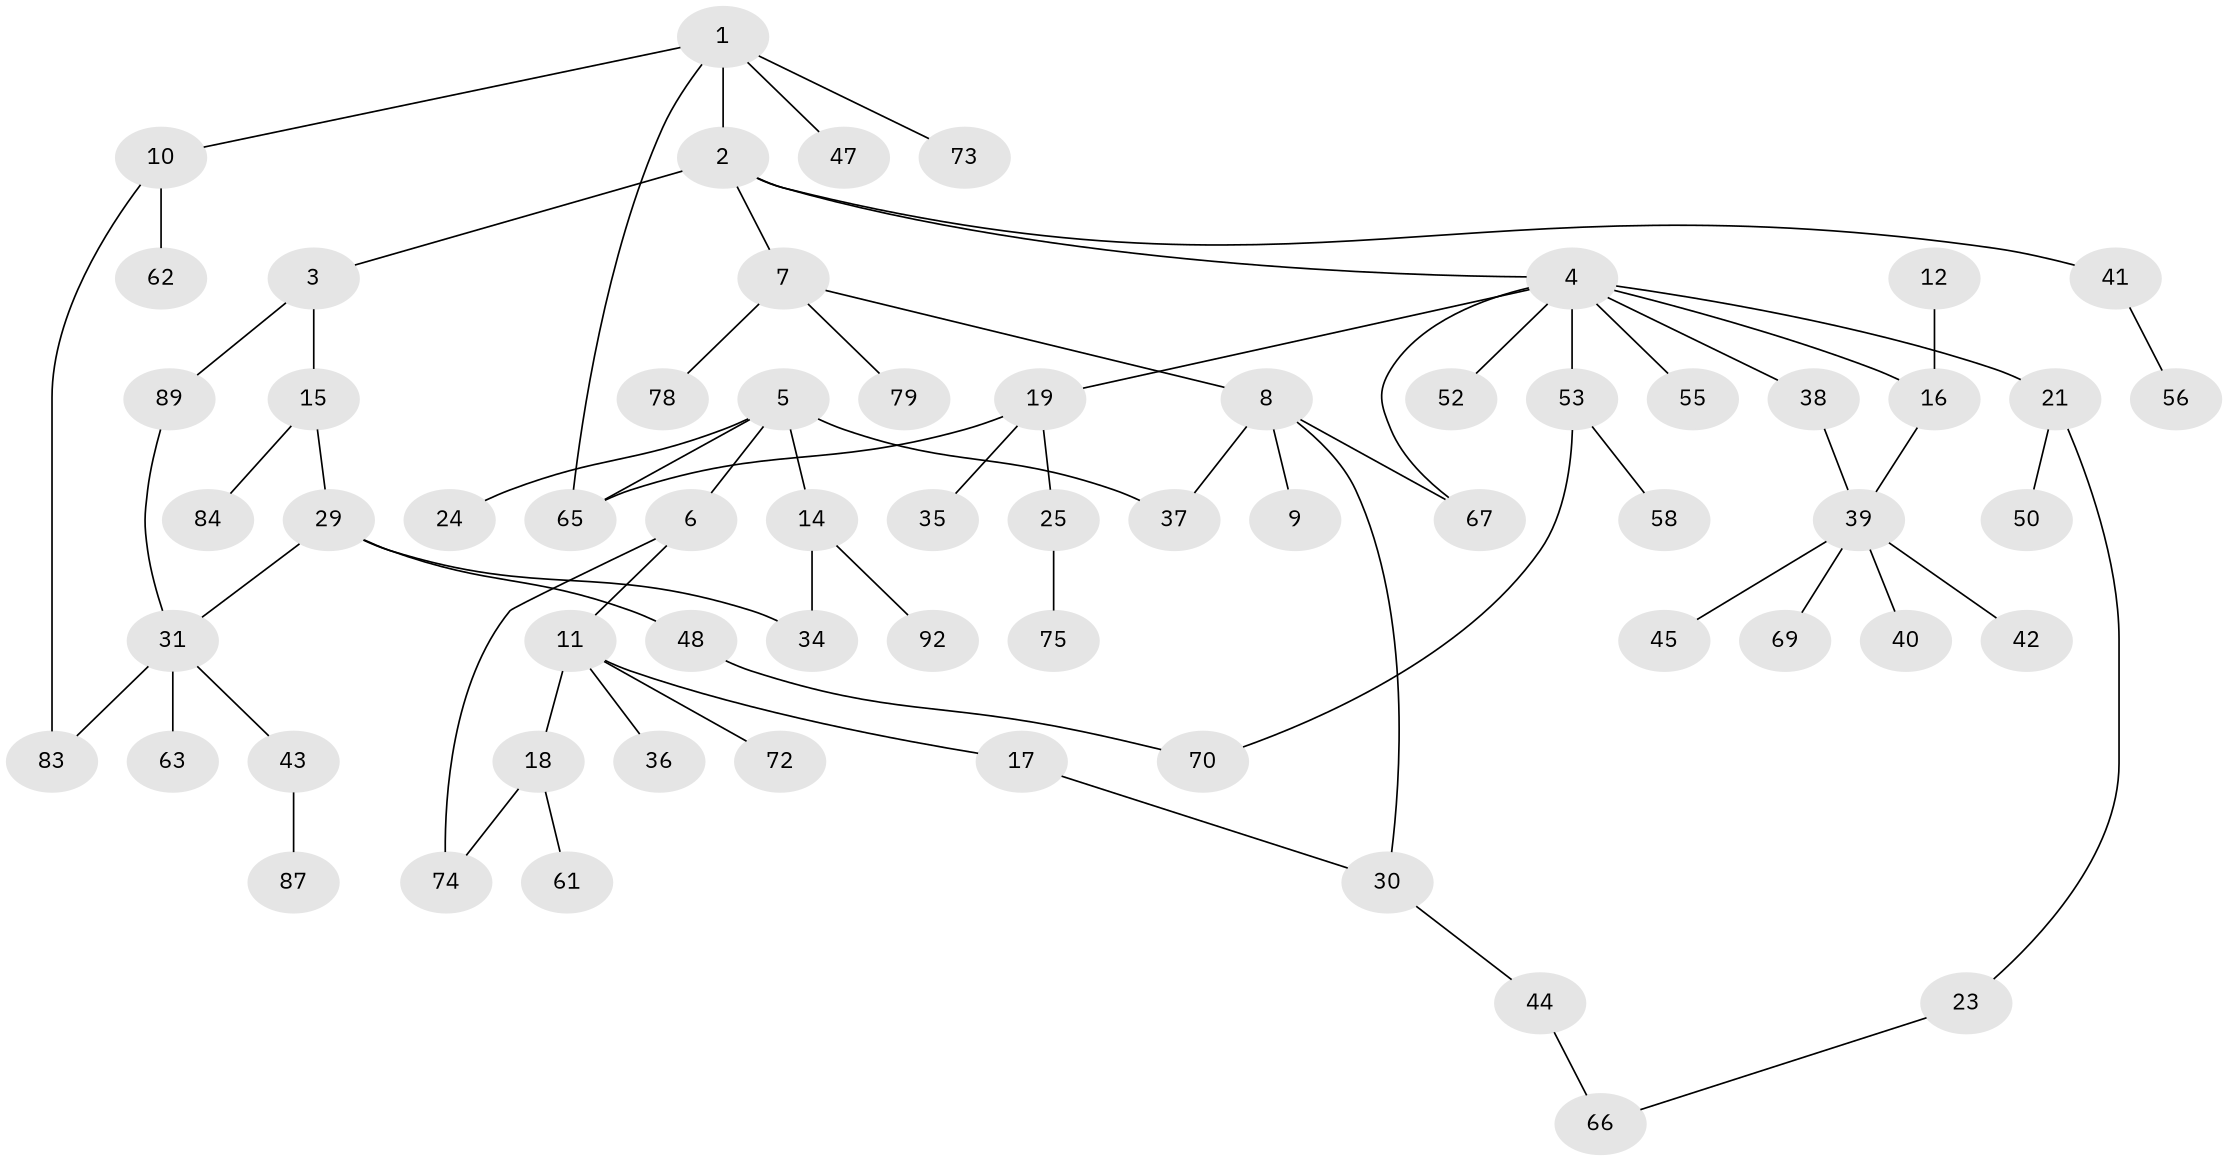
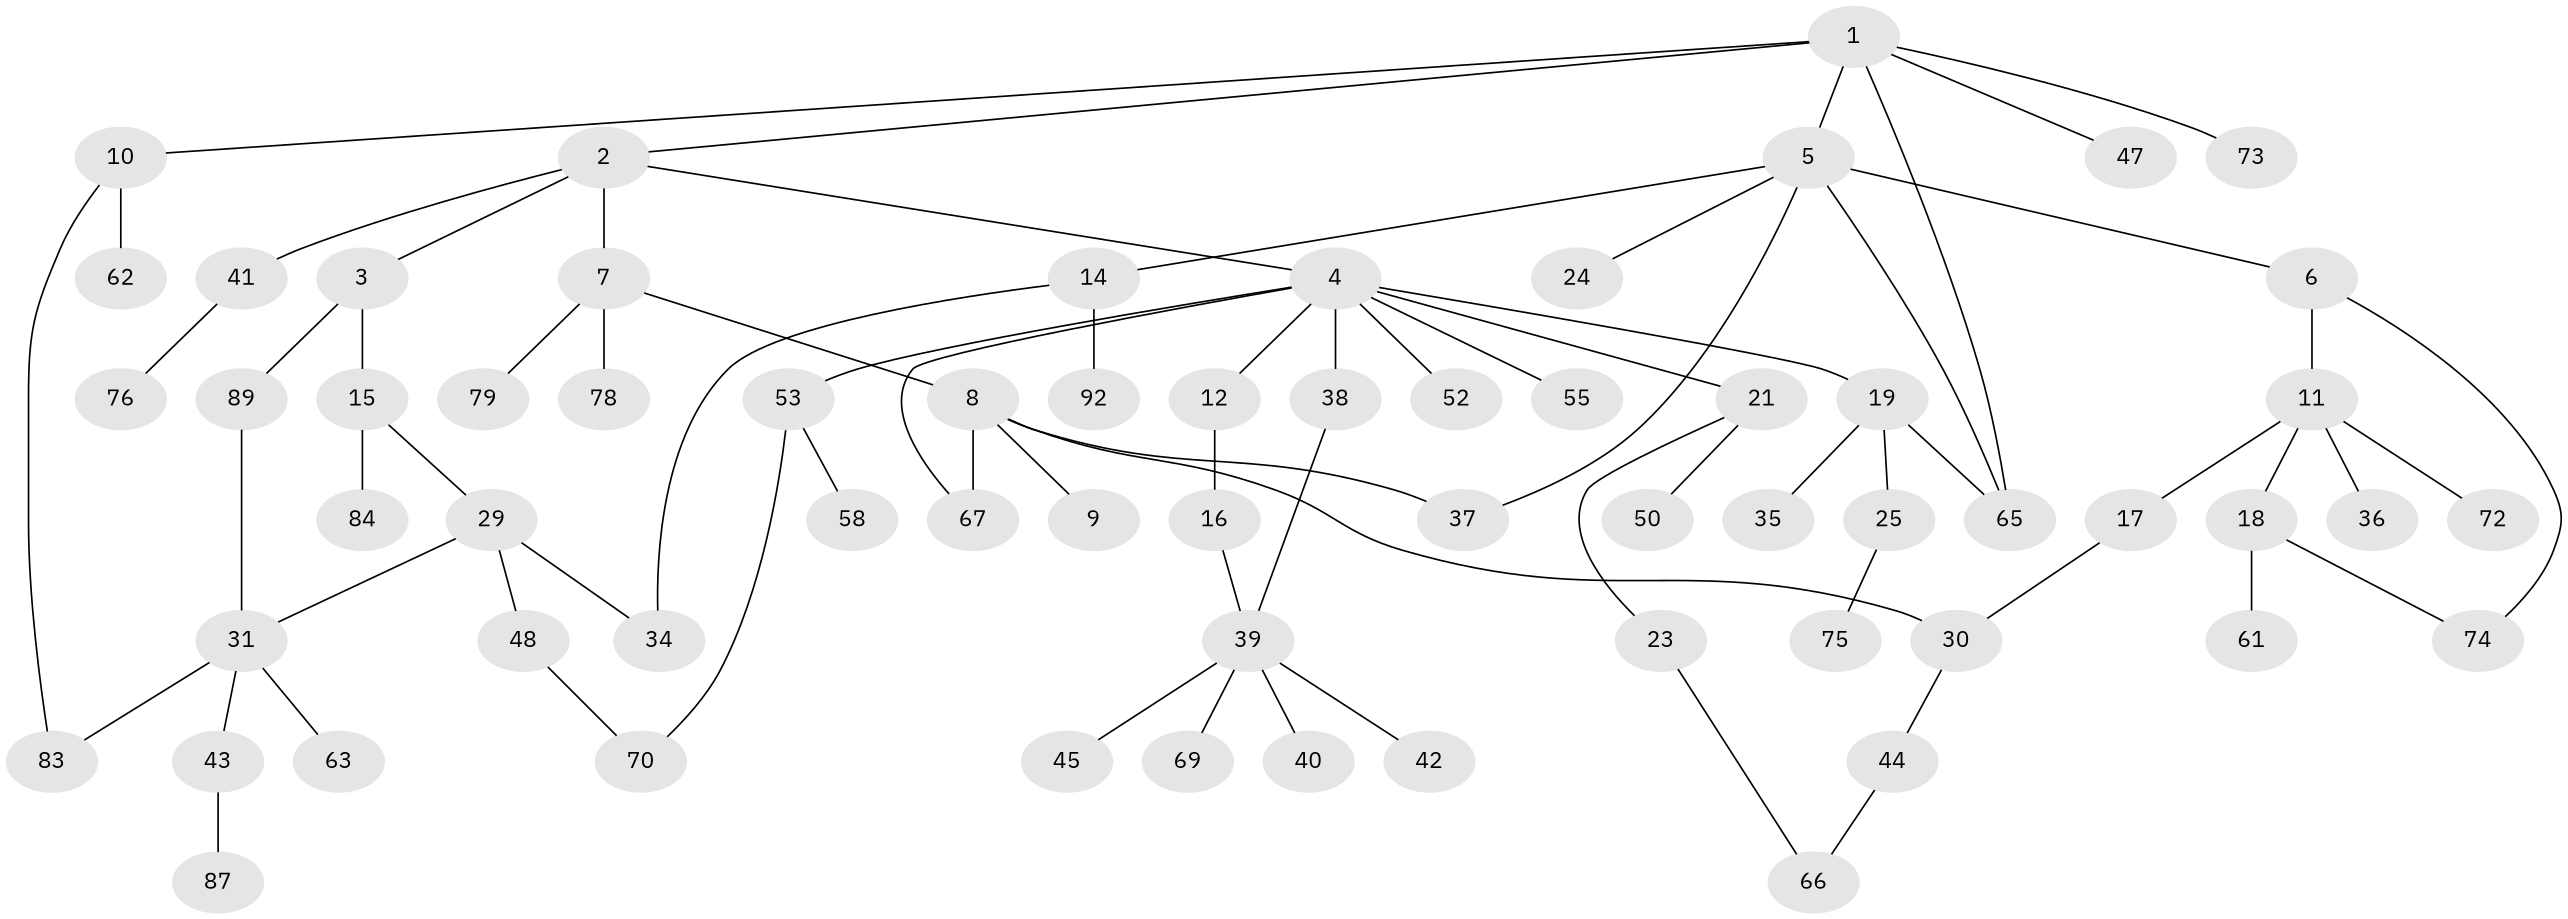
none -> (1831, 97)
(1758, 330) -> (1275, 339)
(2176, 399) -> (121, 399)
